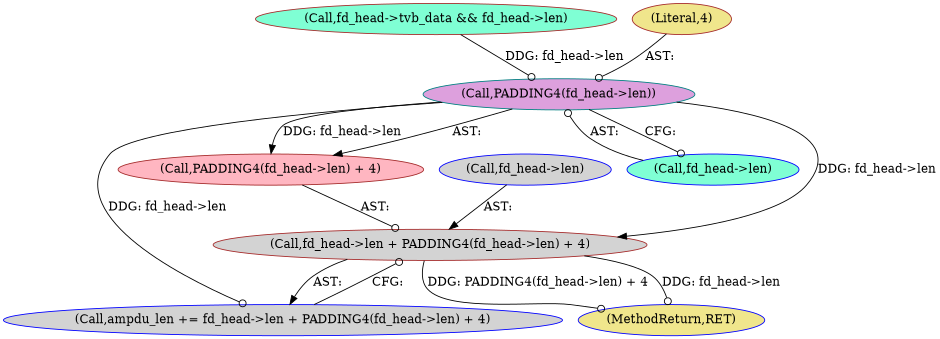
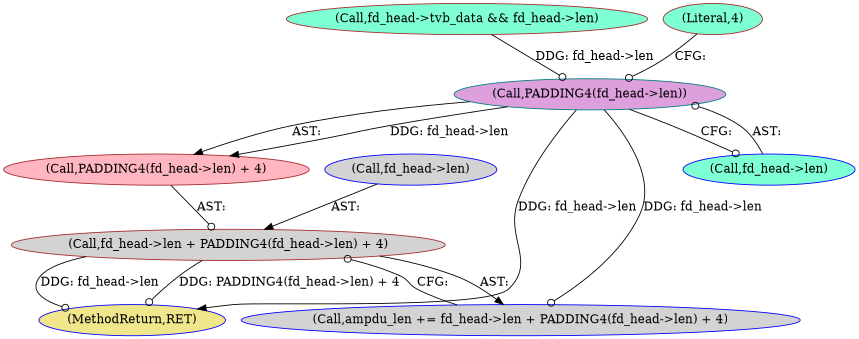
(682, 19) -> (713, 19)
(662, 57) -> (692, 57)
(806, 185) -> (471, 298)
